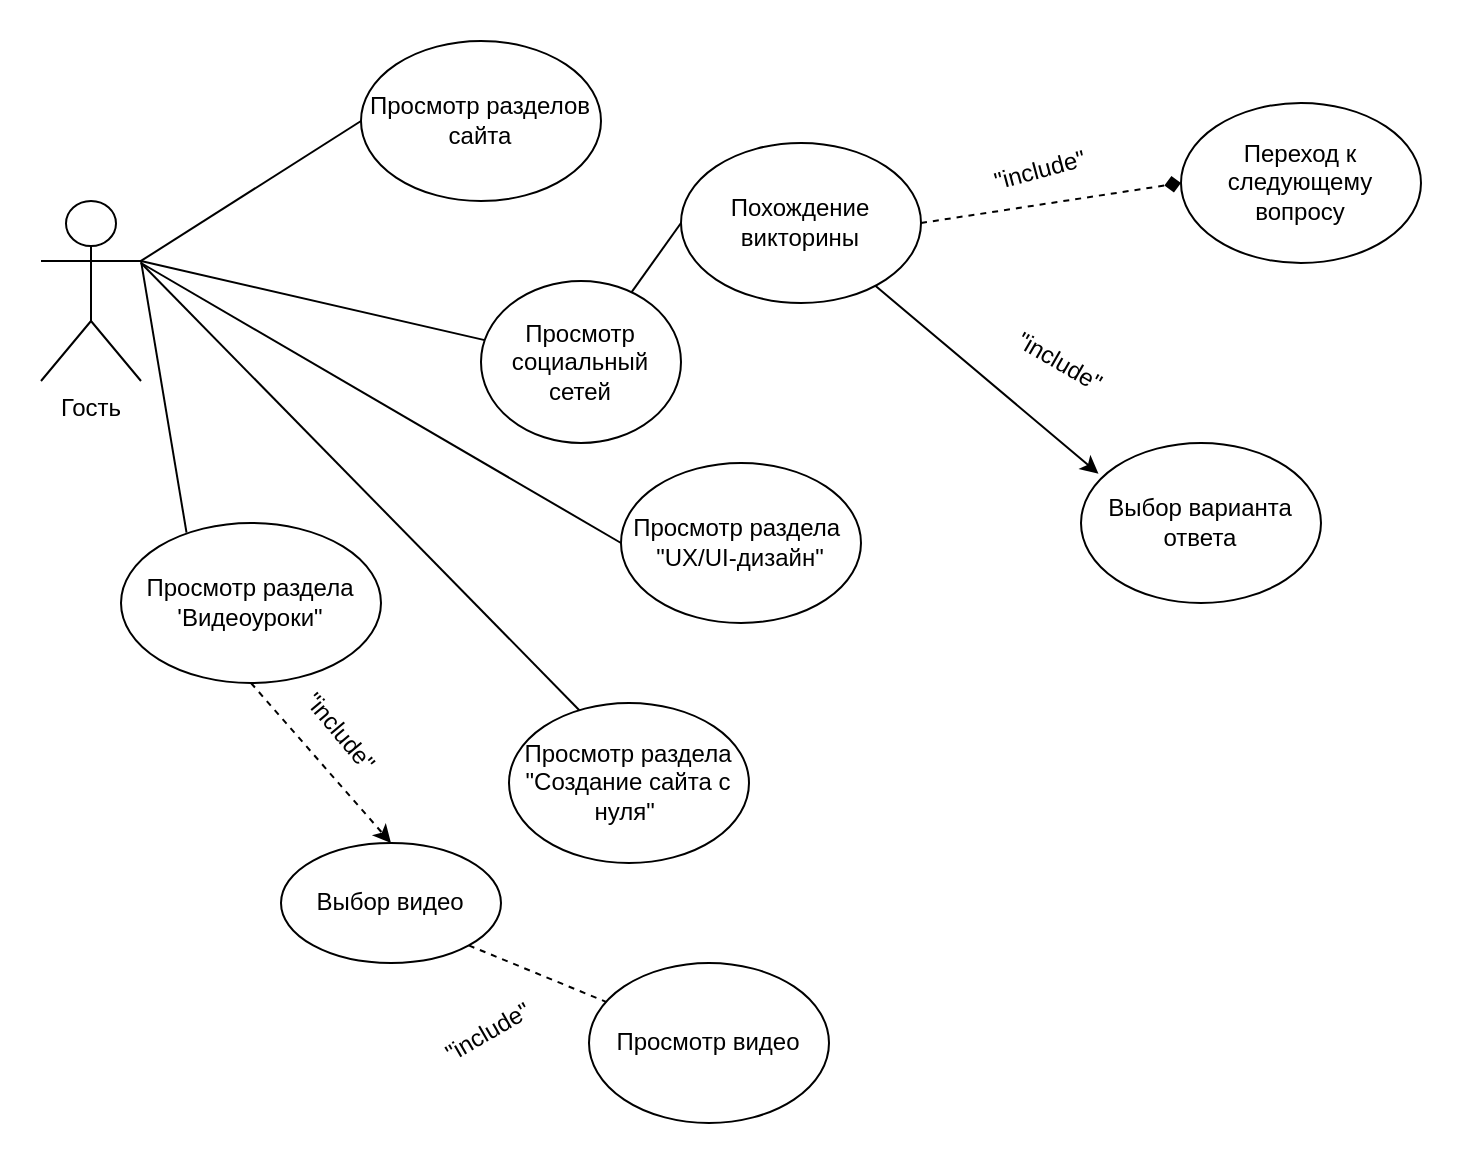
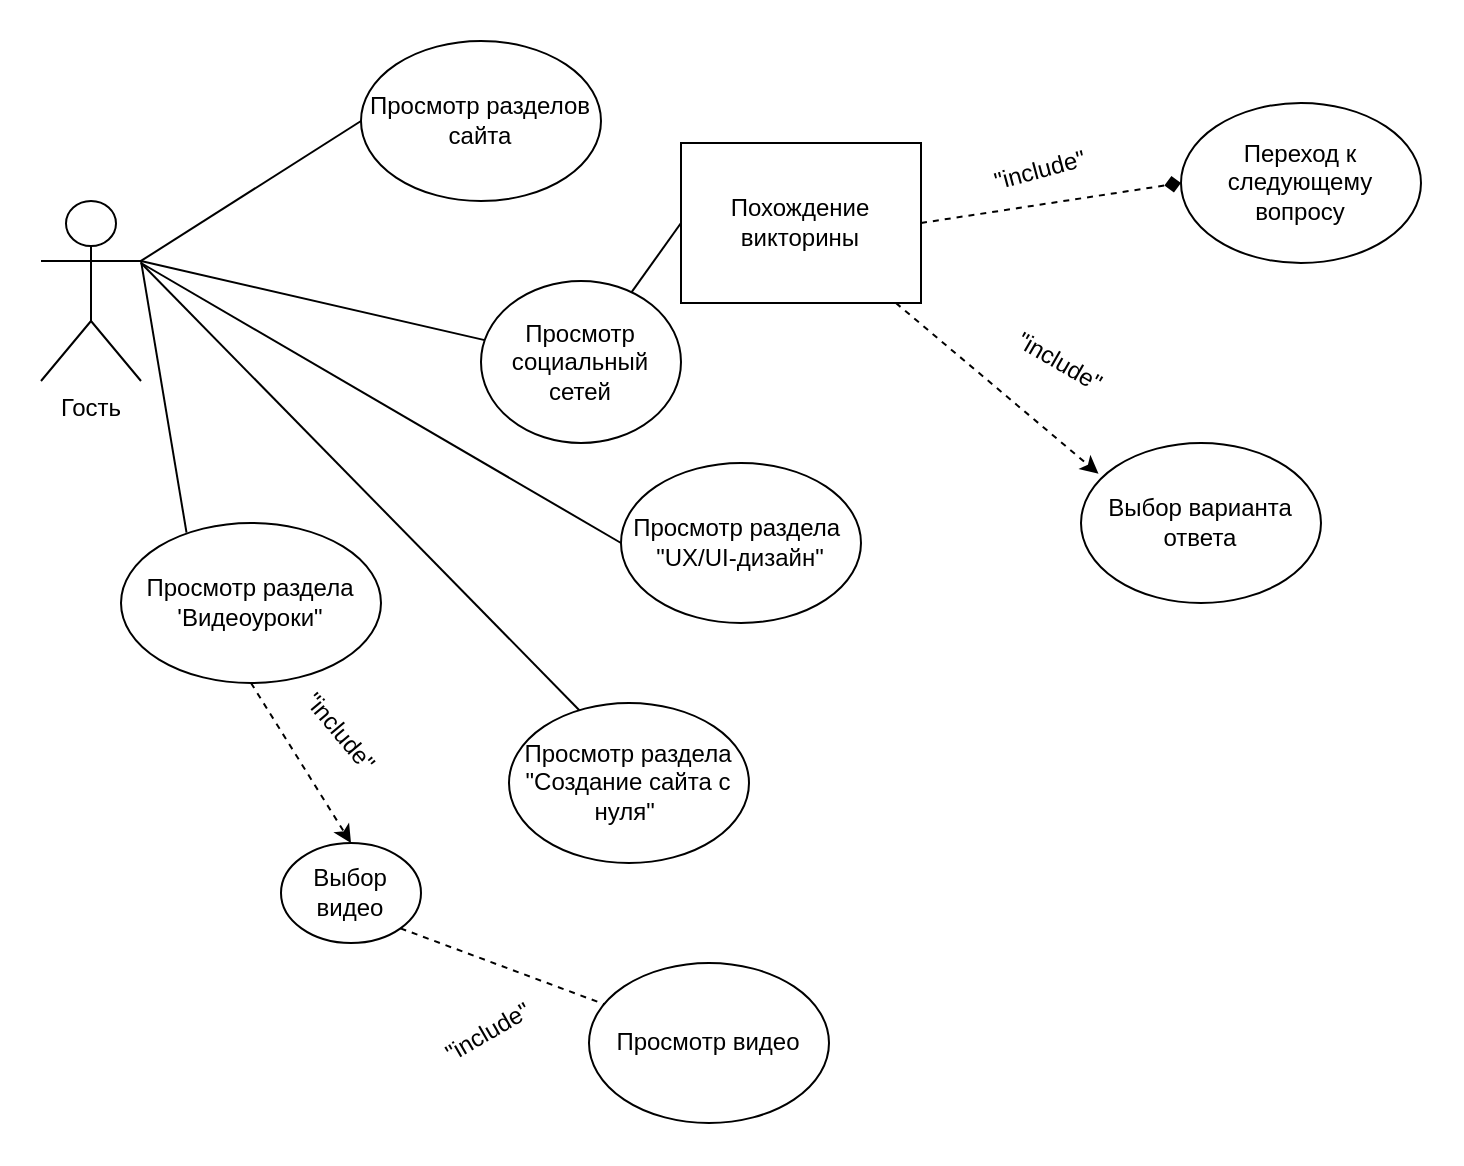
(801, 223) -> (801, 223)
(982, 375) -> (992, 384)
(391, 903) -> (351, 893)
